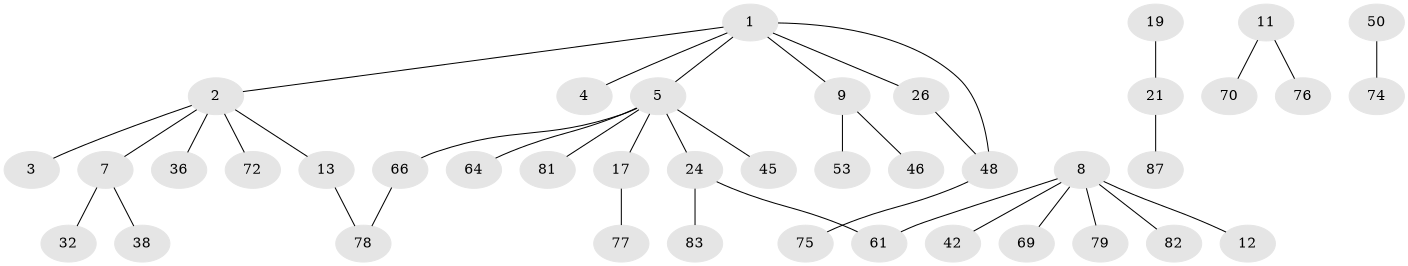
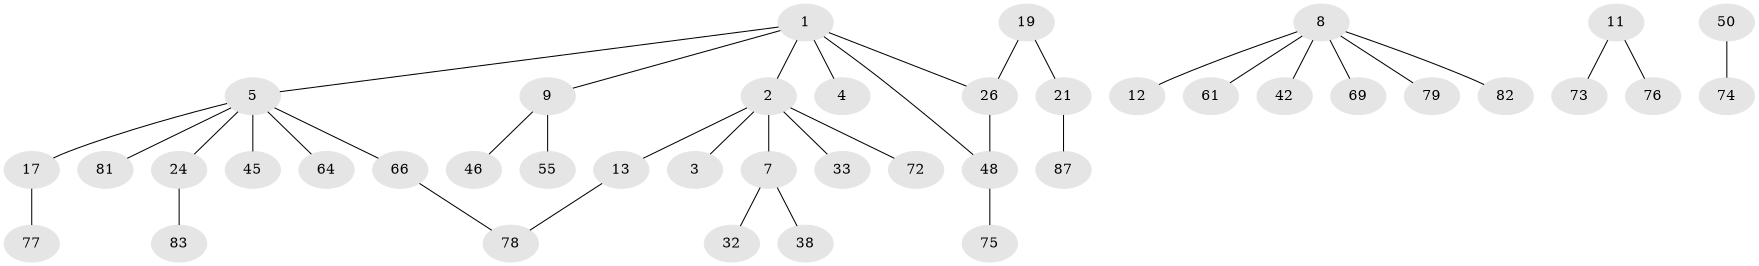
none -> (1008, 59)
(1229, 96) -> (1579, 96)
(179, 170) -> (842, 170)
(842, 170) -> (548, 170)
(787, 207) -> none
